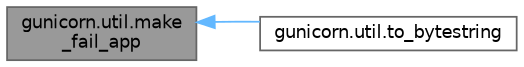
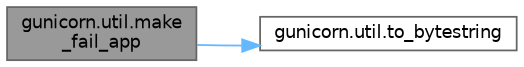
(237, 22) -> (219, 45)
